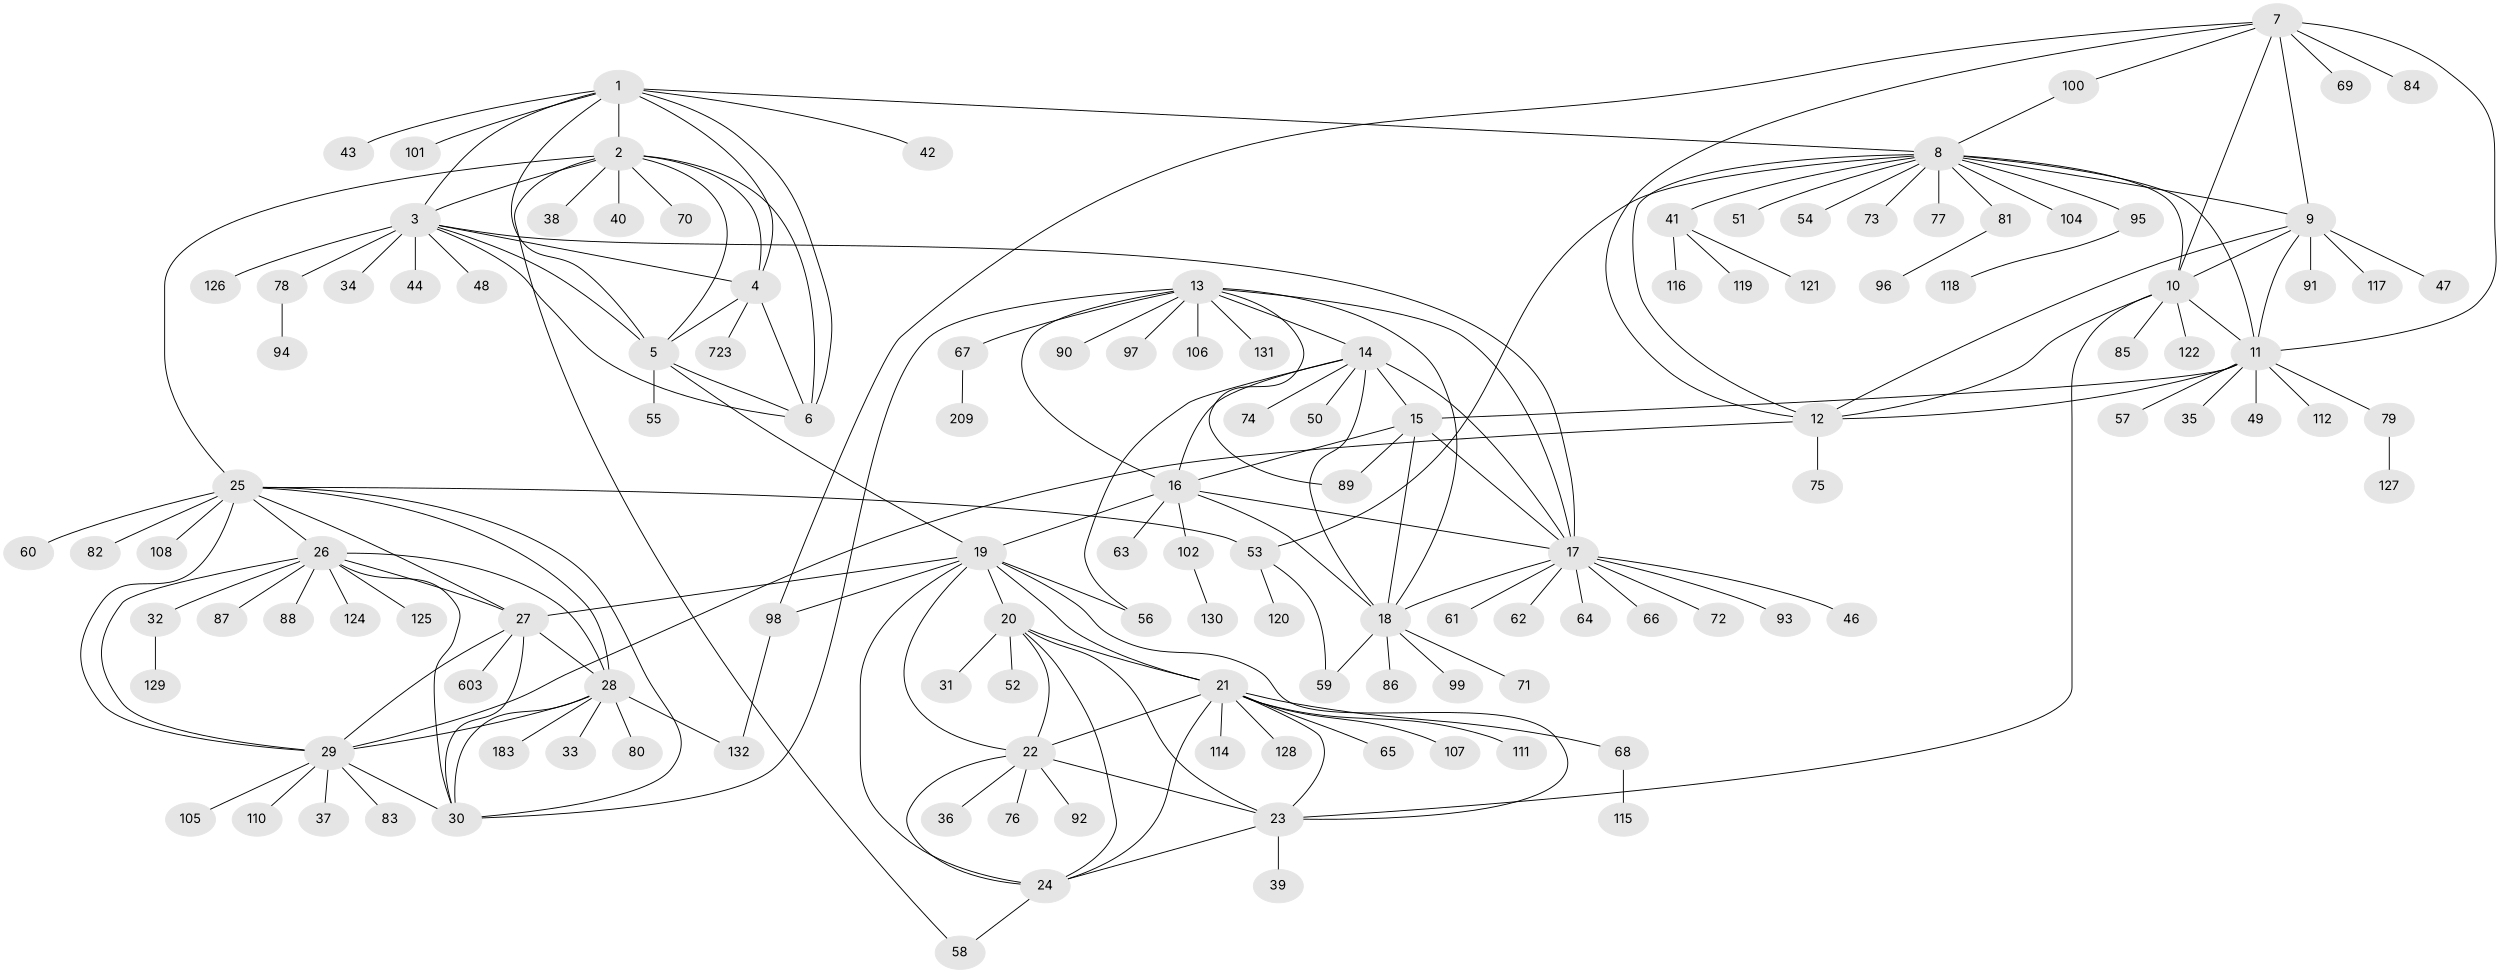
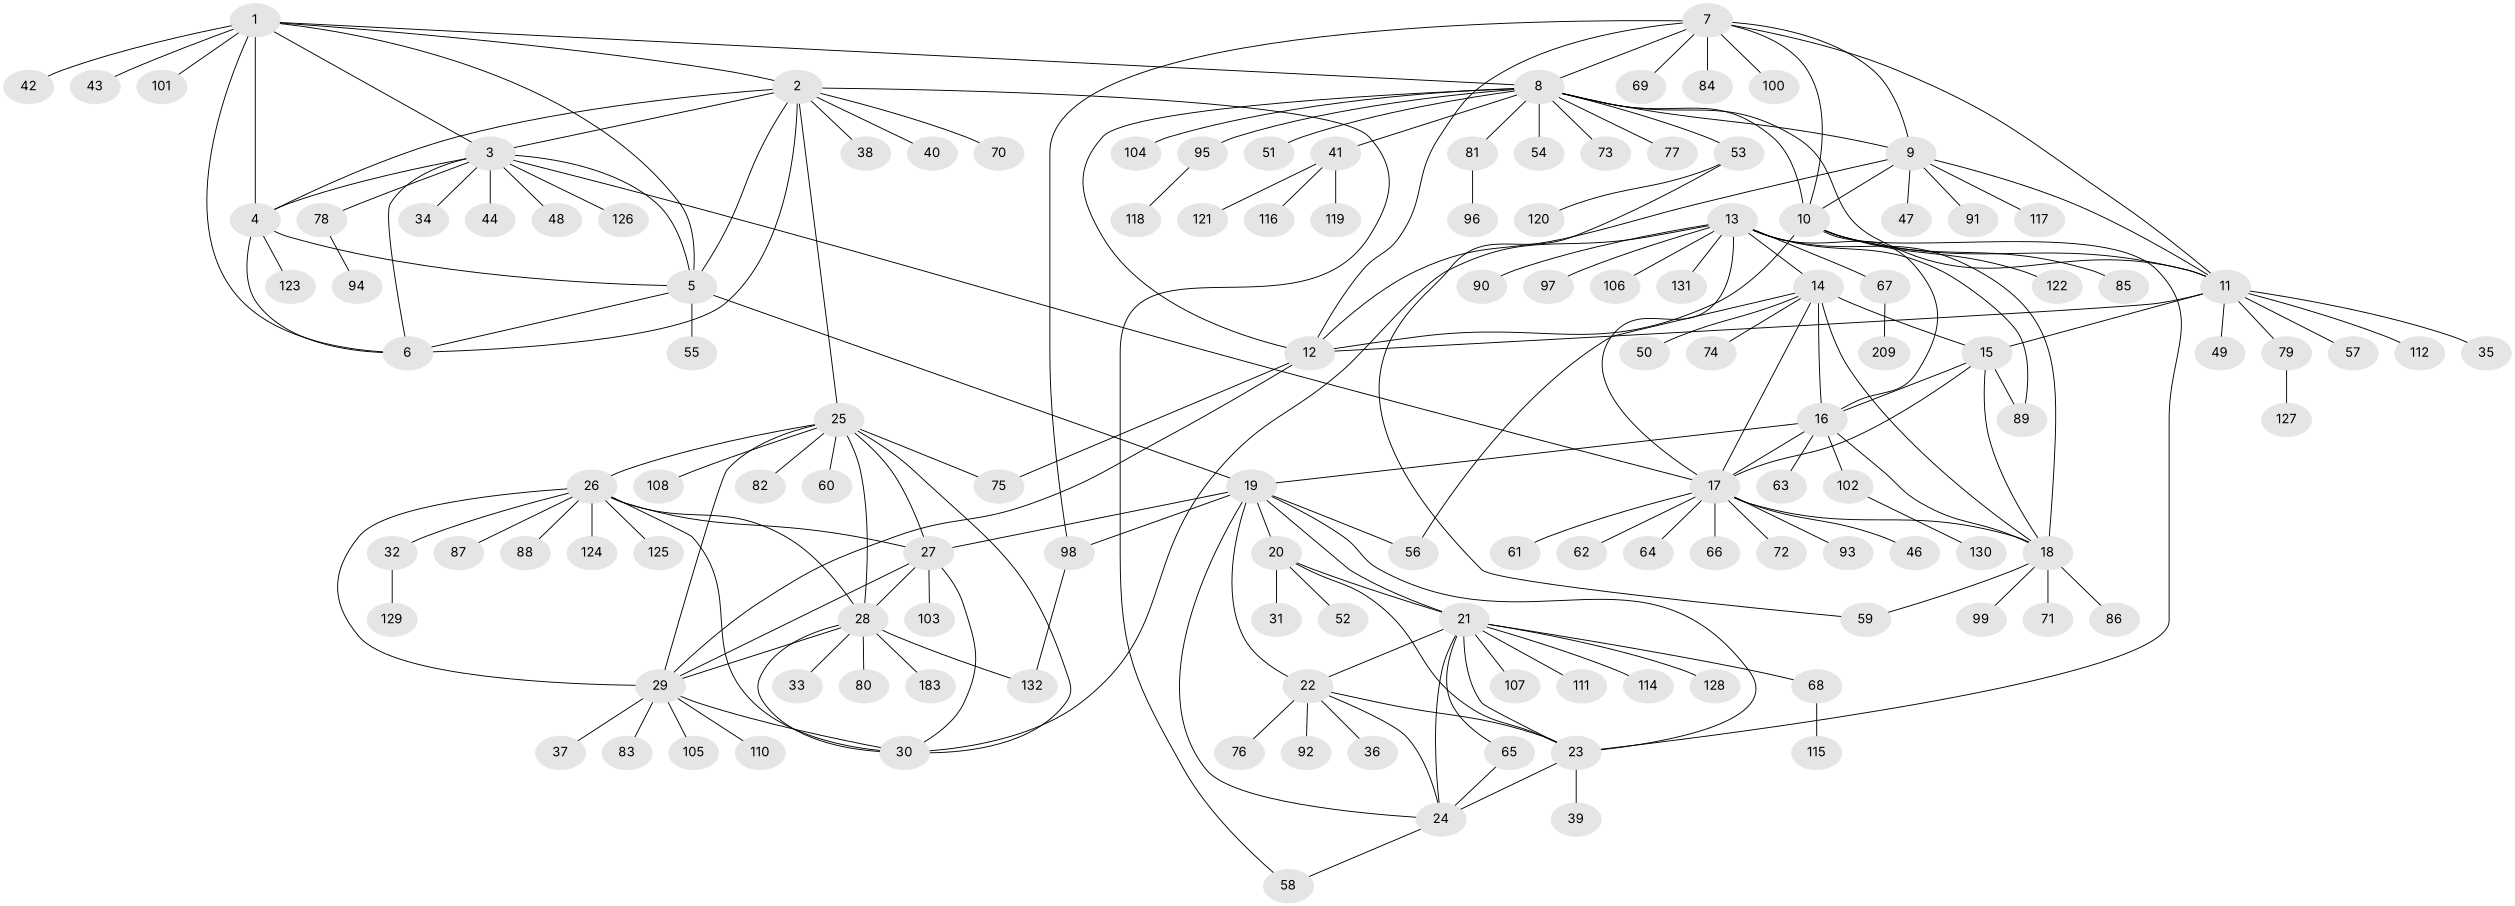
(2006, 120) -> (1623, 54)
(721, 353) -> (290, 287)
(751, 495) -> (919, 453)
(1049, 682) -> none
(471, 686) -> (930, 620)
(1102, 755) -> (1475, 786)
